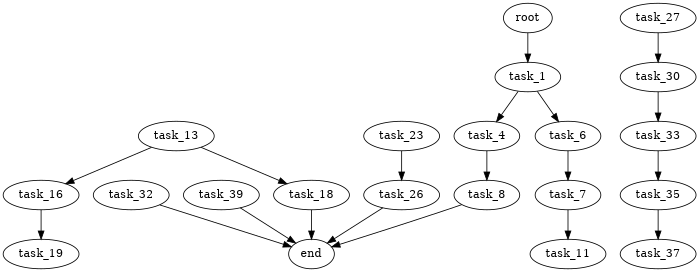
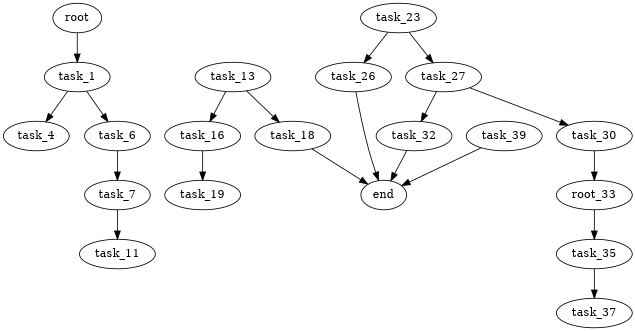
none -> (418, 44)
none -> (431, 103)
(658, 136) -> (594, 195)
(487, 195) -> none
